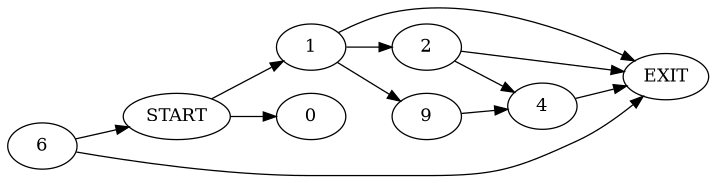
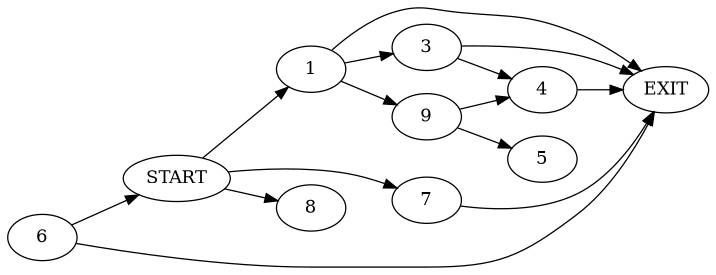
(427, 47) -> (427, 47)
(311, 116) -> (311, 208)
none -> (542, 159)
none -> (427, 200)
